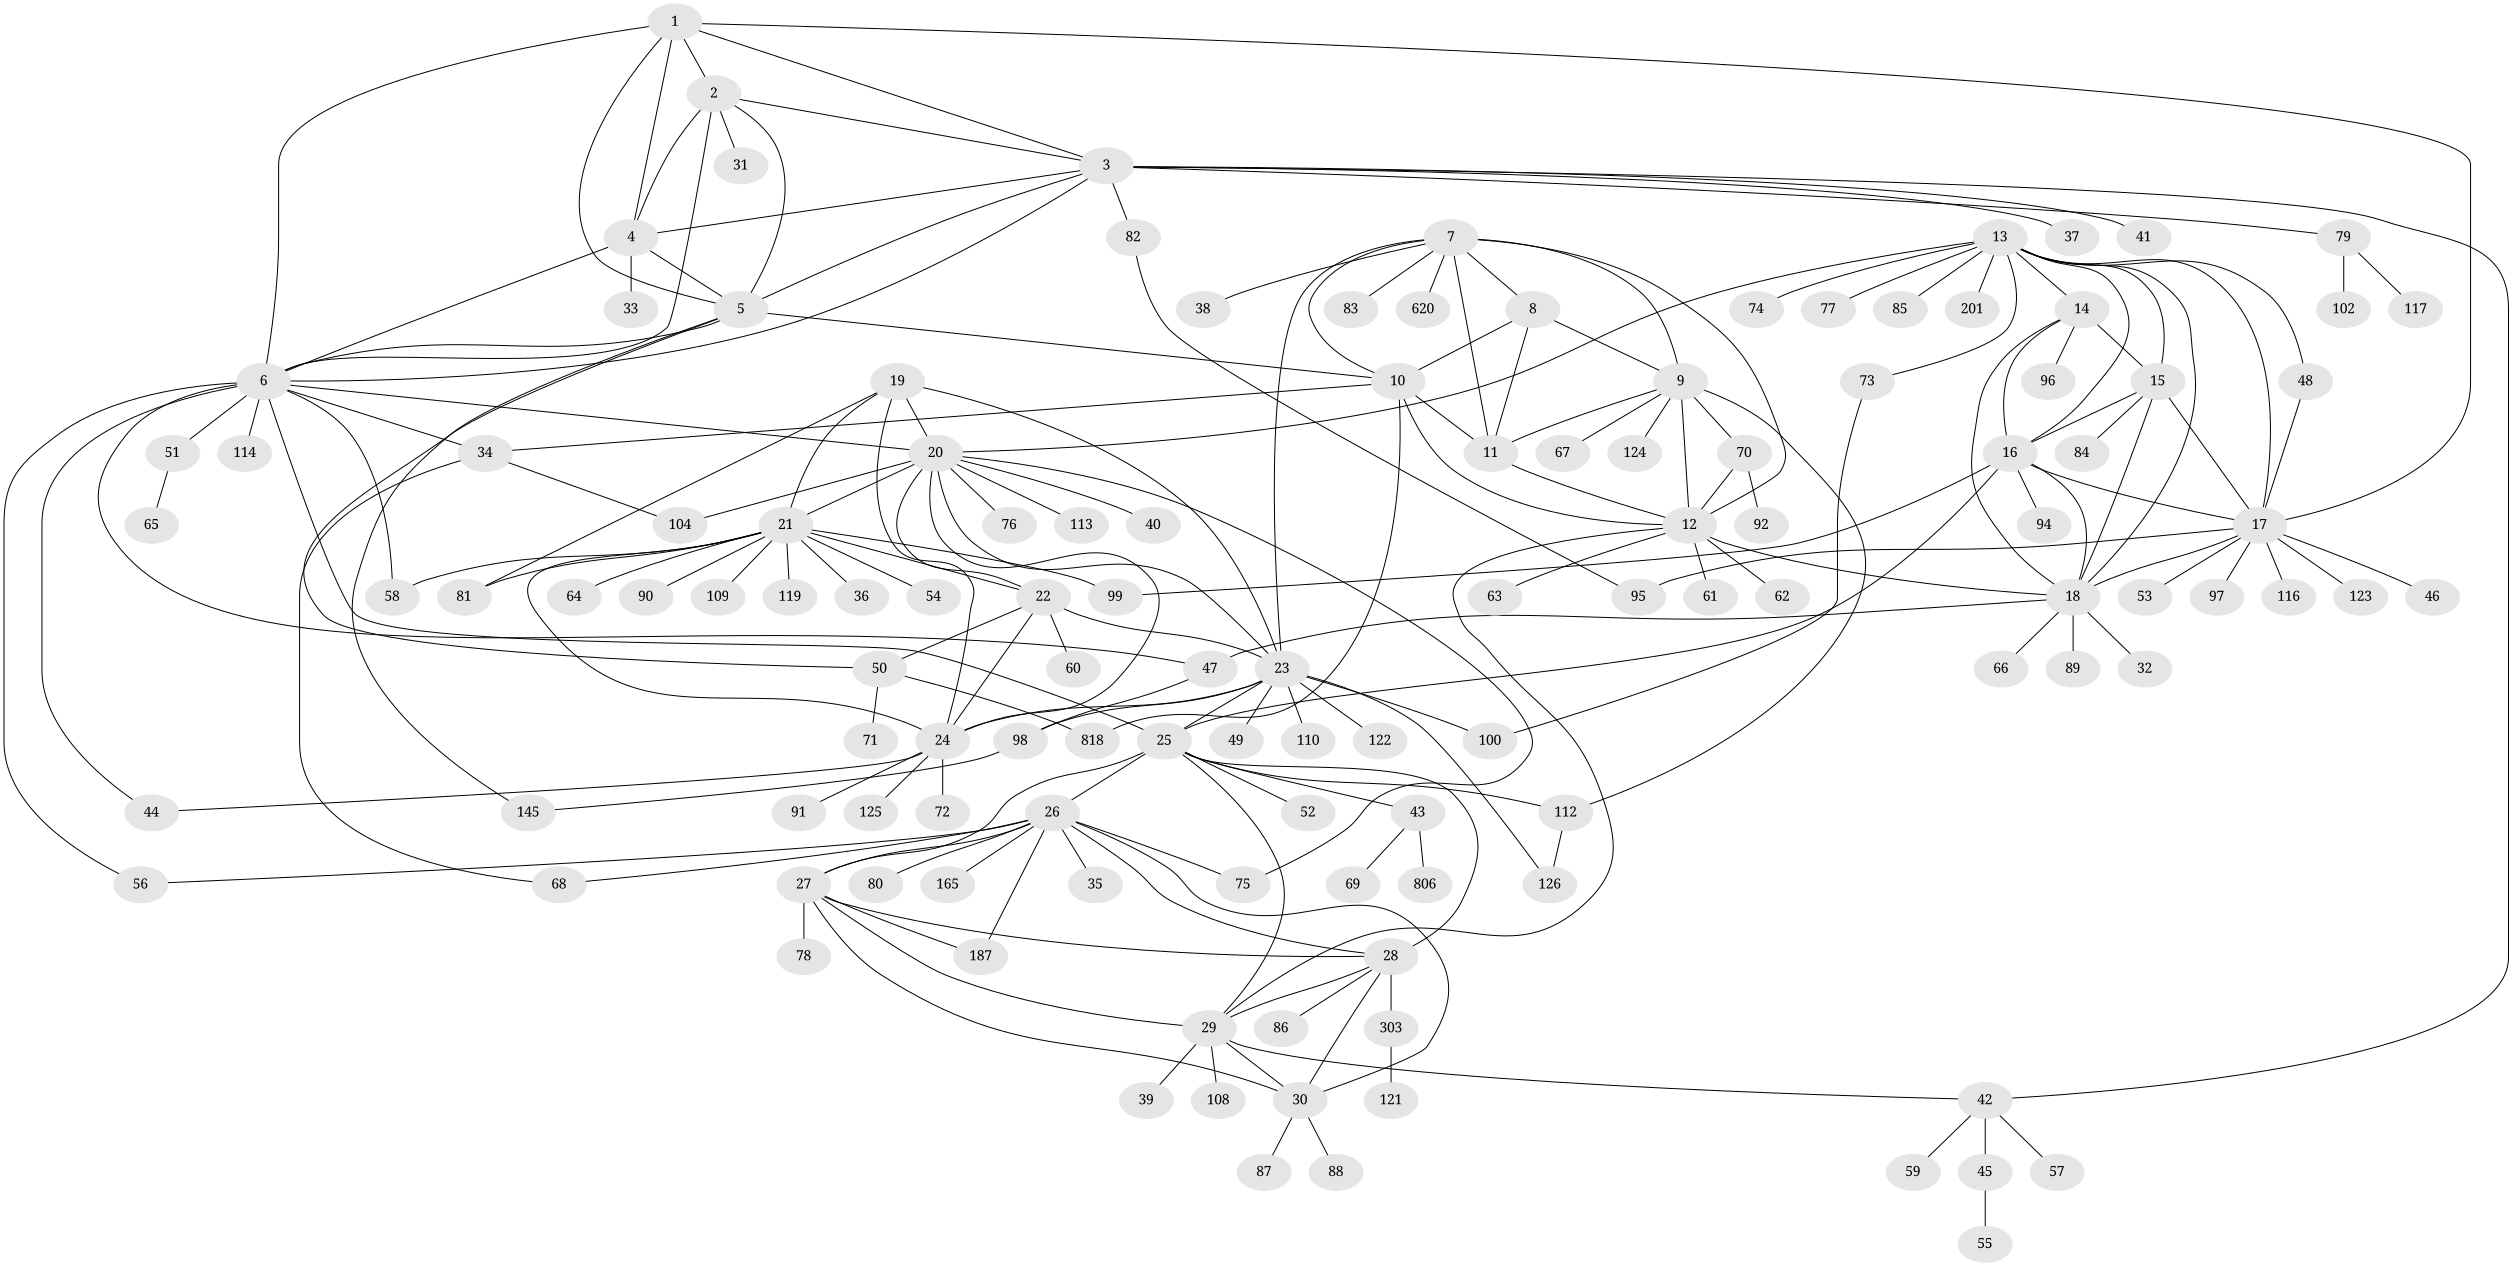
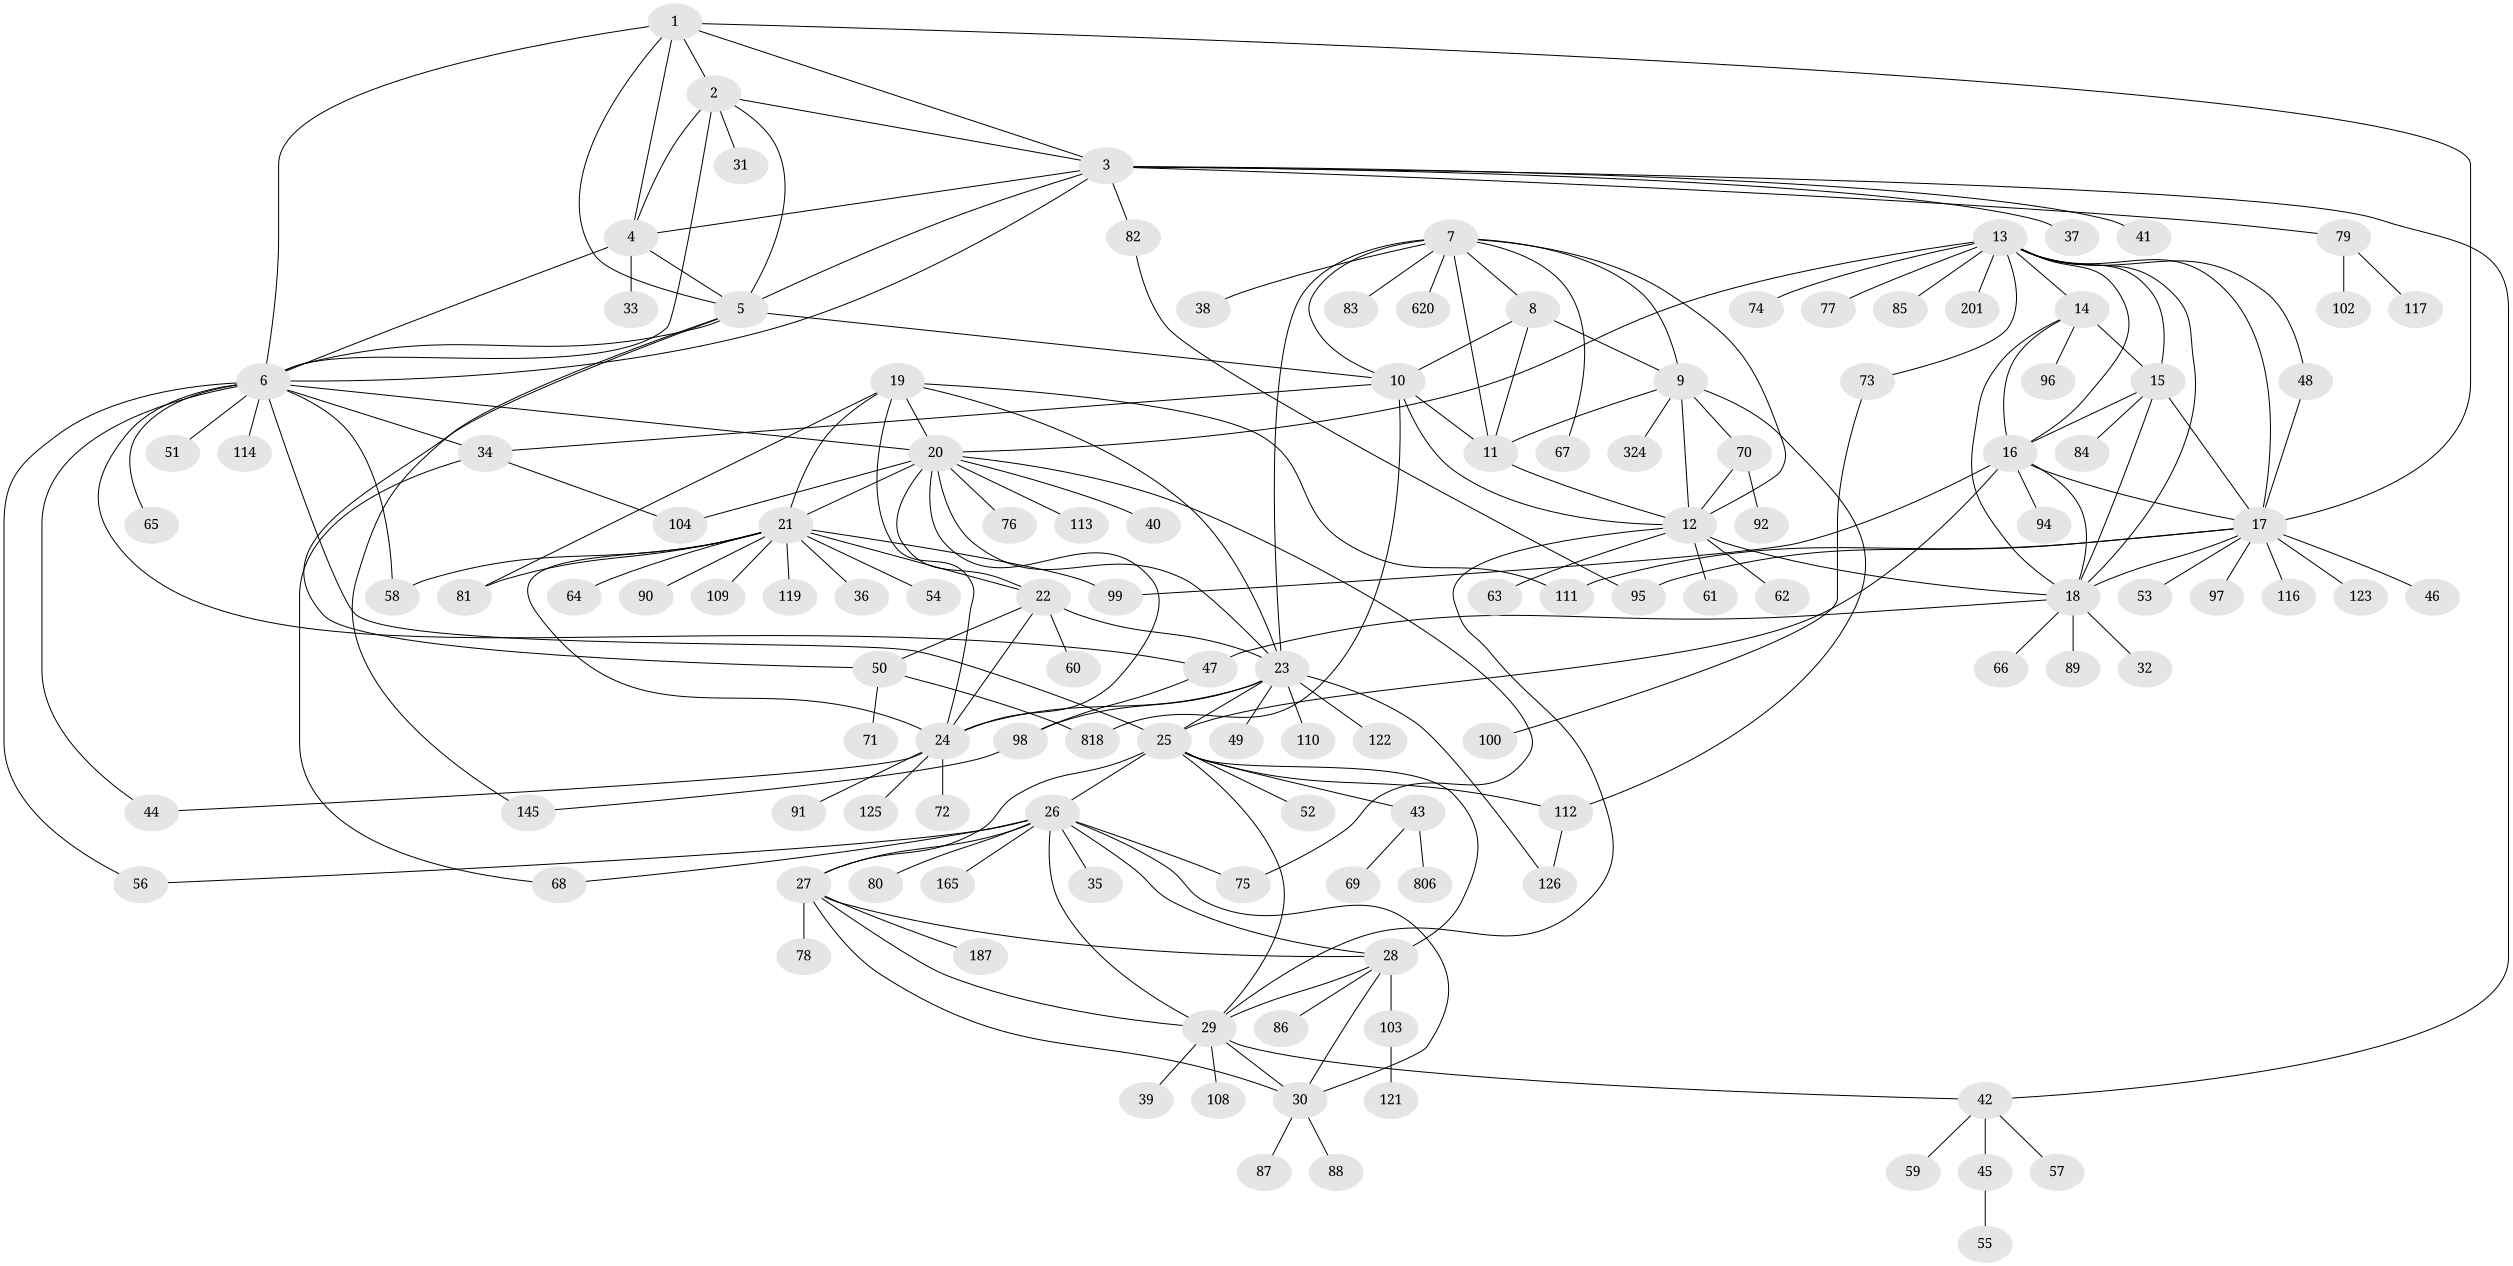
(1622, 417) -> (1578, 310)
(1635, 453) -> (1635, 453)
(162, 489) -> (143, 428)
none -> (1567, 597)
(1404, 707) -> none
(1017, 885) -> (1081, 934)
(1391, 1029) -> (1391, 1029)
